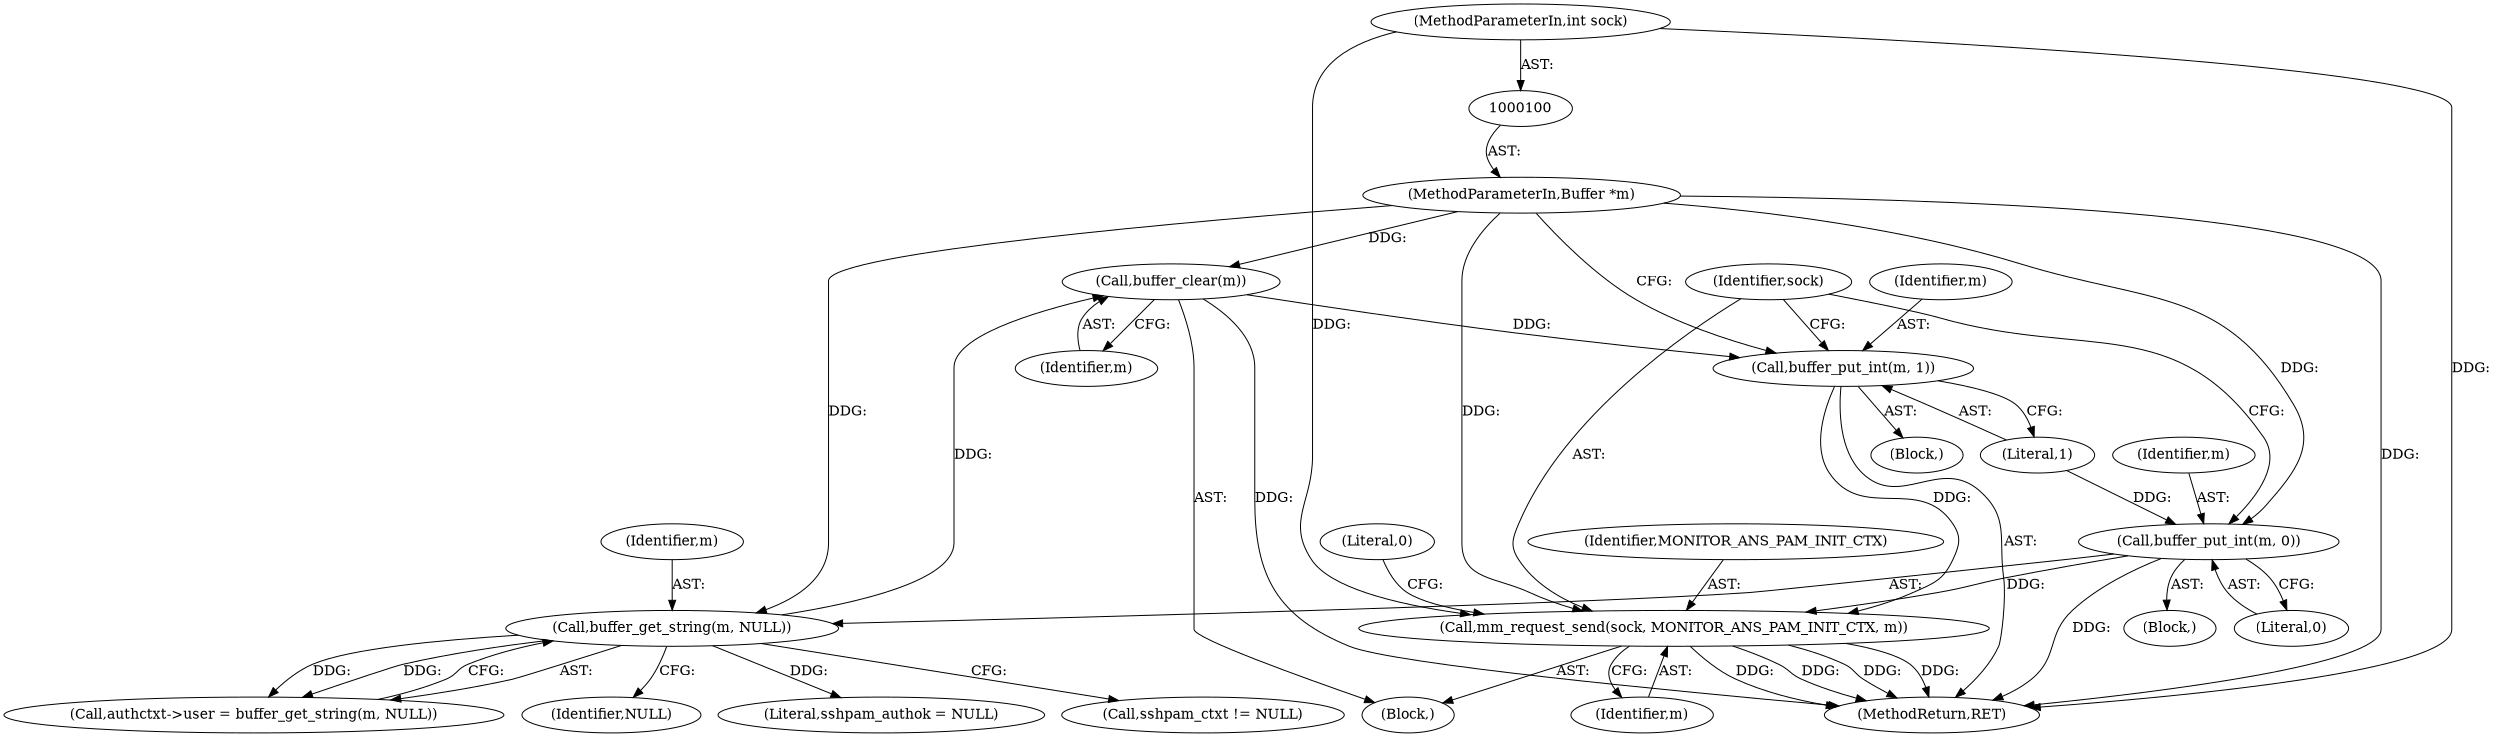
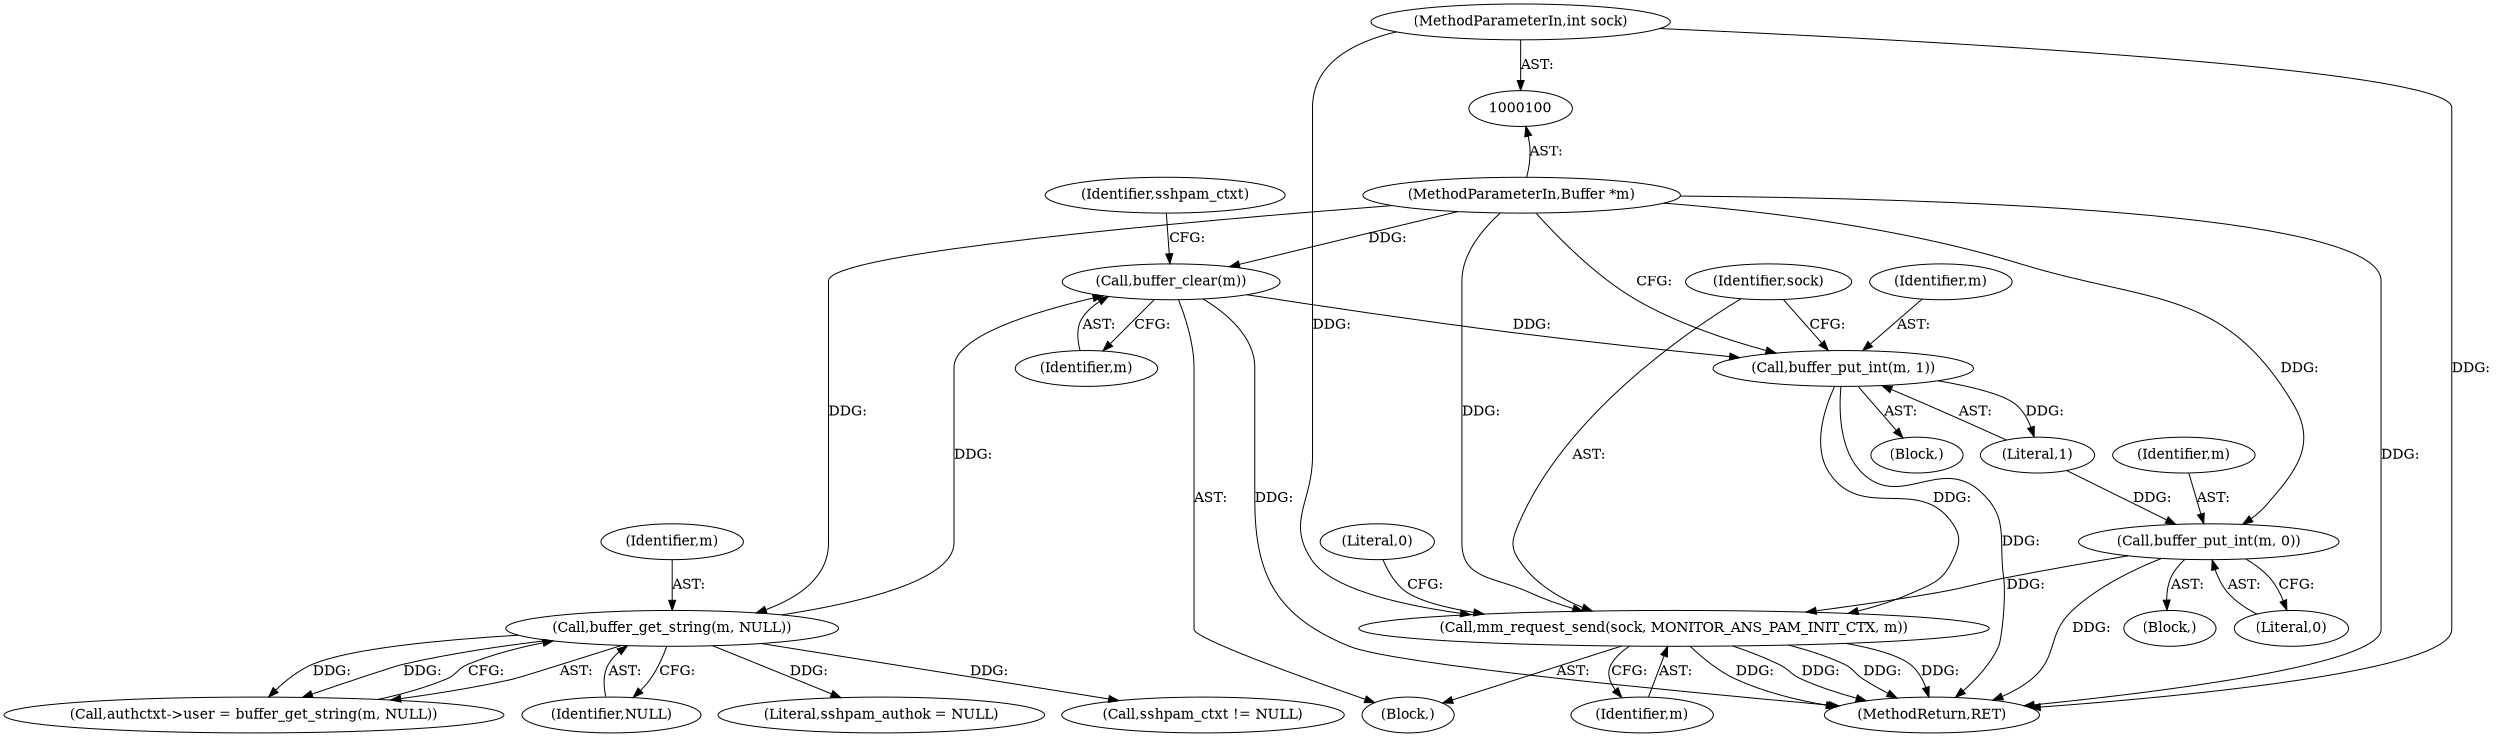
(1487, 146) -> (1530, 157)
none -> (1165, 195)
(2106, 344) -> none
(2047, 412) -> (2047, 412)
(1736, 542) -> none
(2023, 542) -> (2023, 542)
(1479, 605) -> (605, 672)
(991, 672) -> (991, 672)
